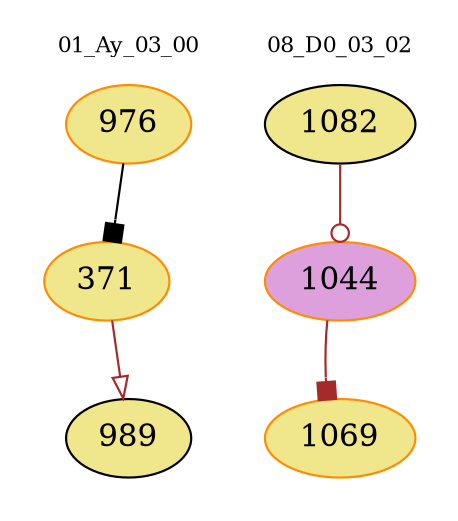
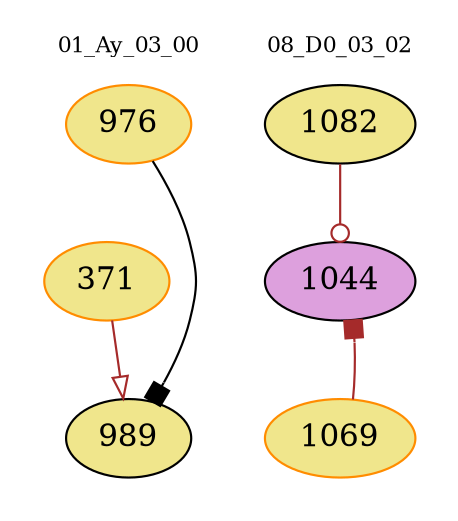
(119, 191) -> (195, 270)
(340, 281) -> (340, 281)
(326, 349) -> (355, 371)
